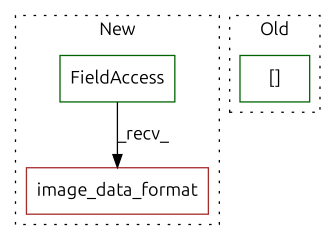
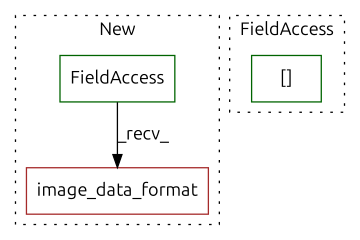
(275, 30) -> (287, 30)
